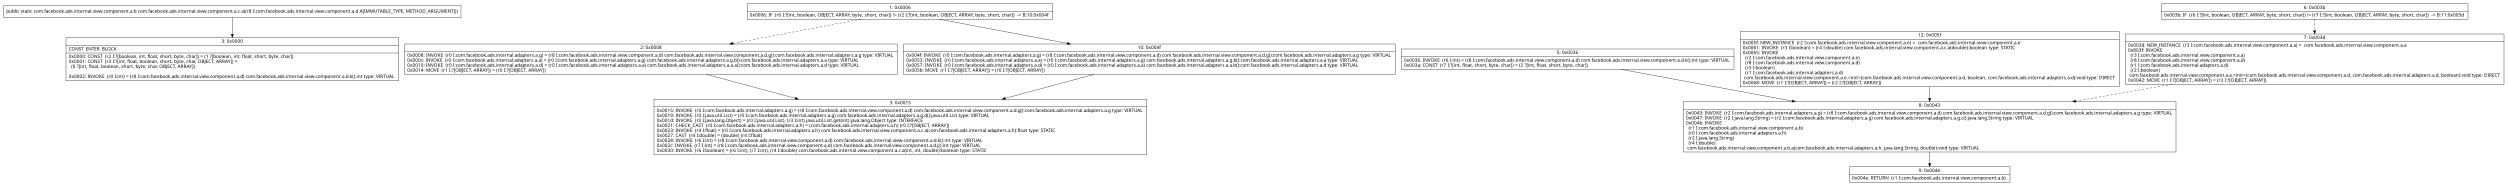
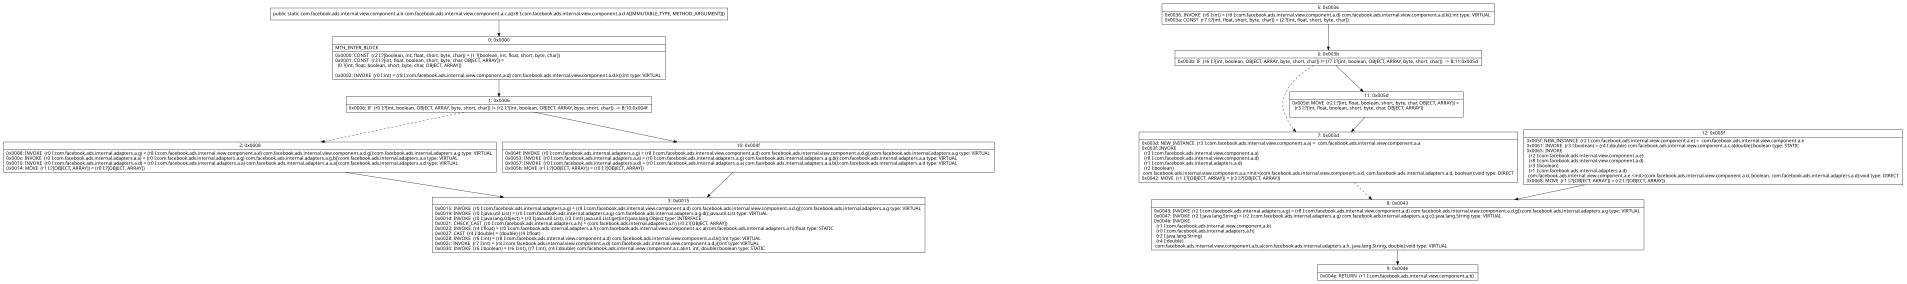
(93, 49) -> (357, 48)
(2147, 50) -> (1160, 148)
(1707, 85) -> (1328, 36)
none -> (499, 86)
none -> (1376, 104)
